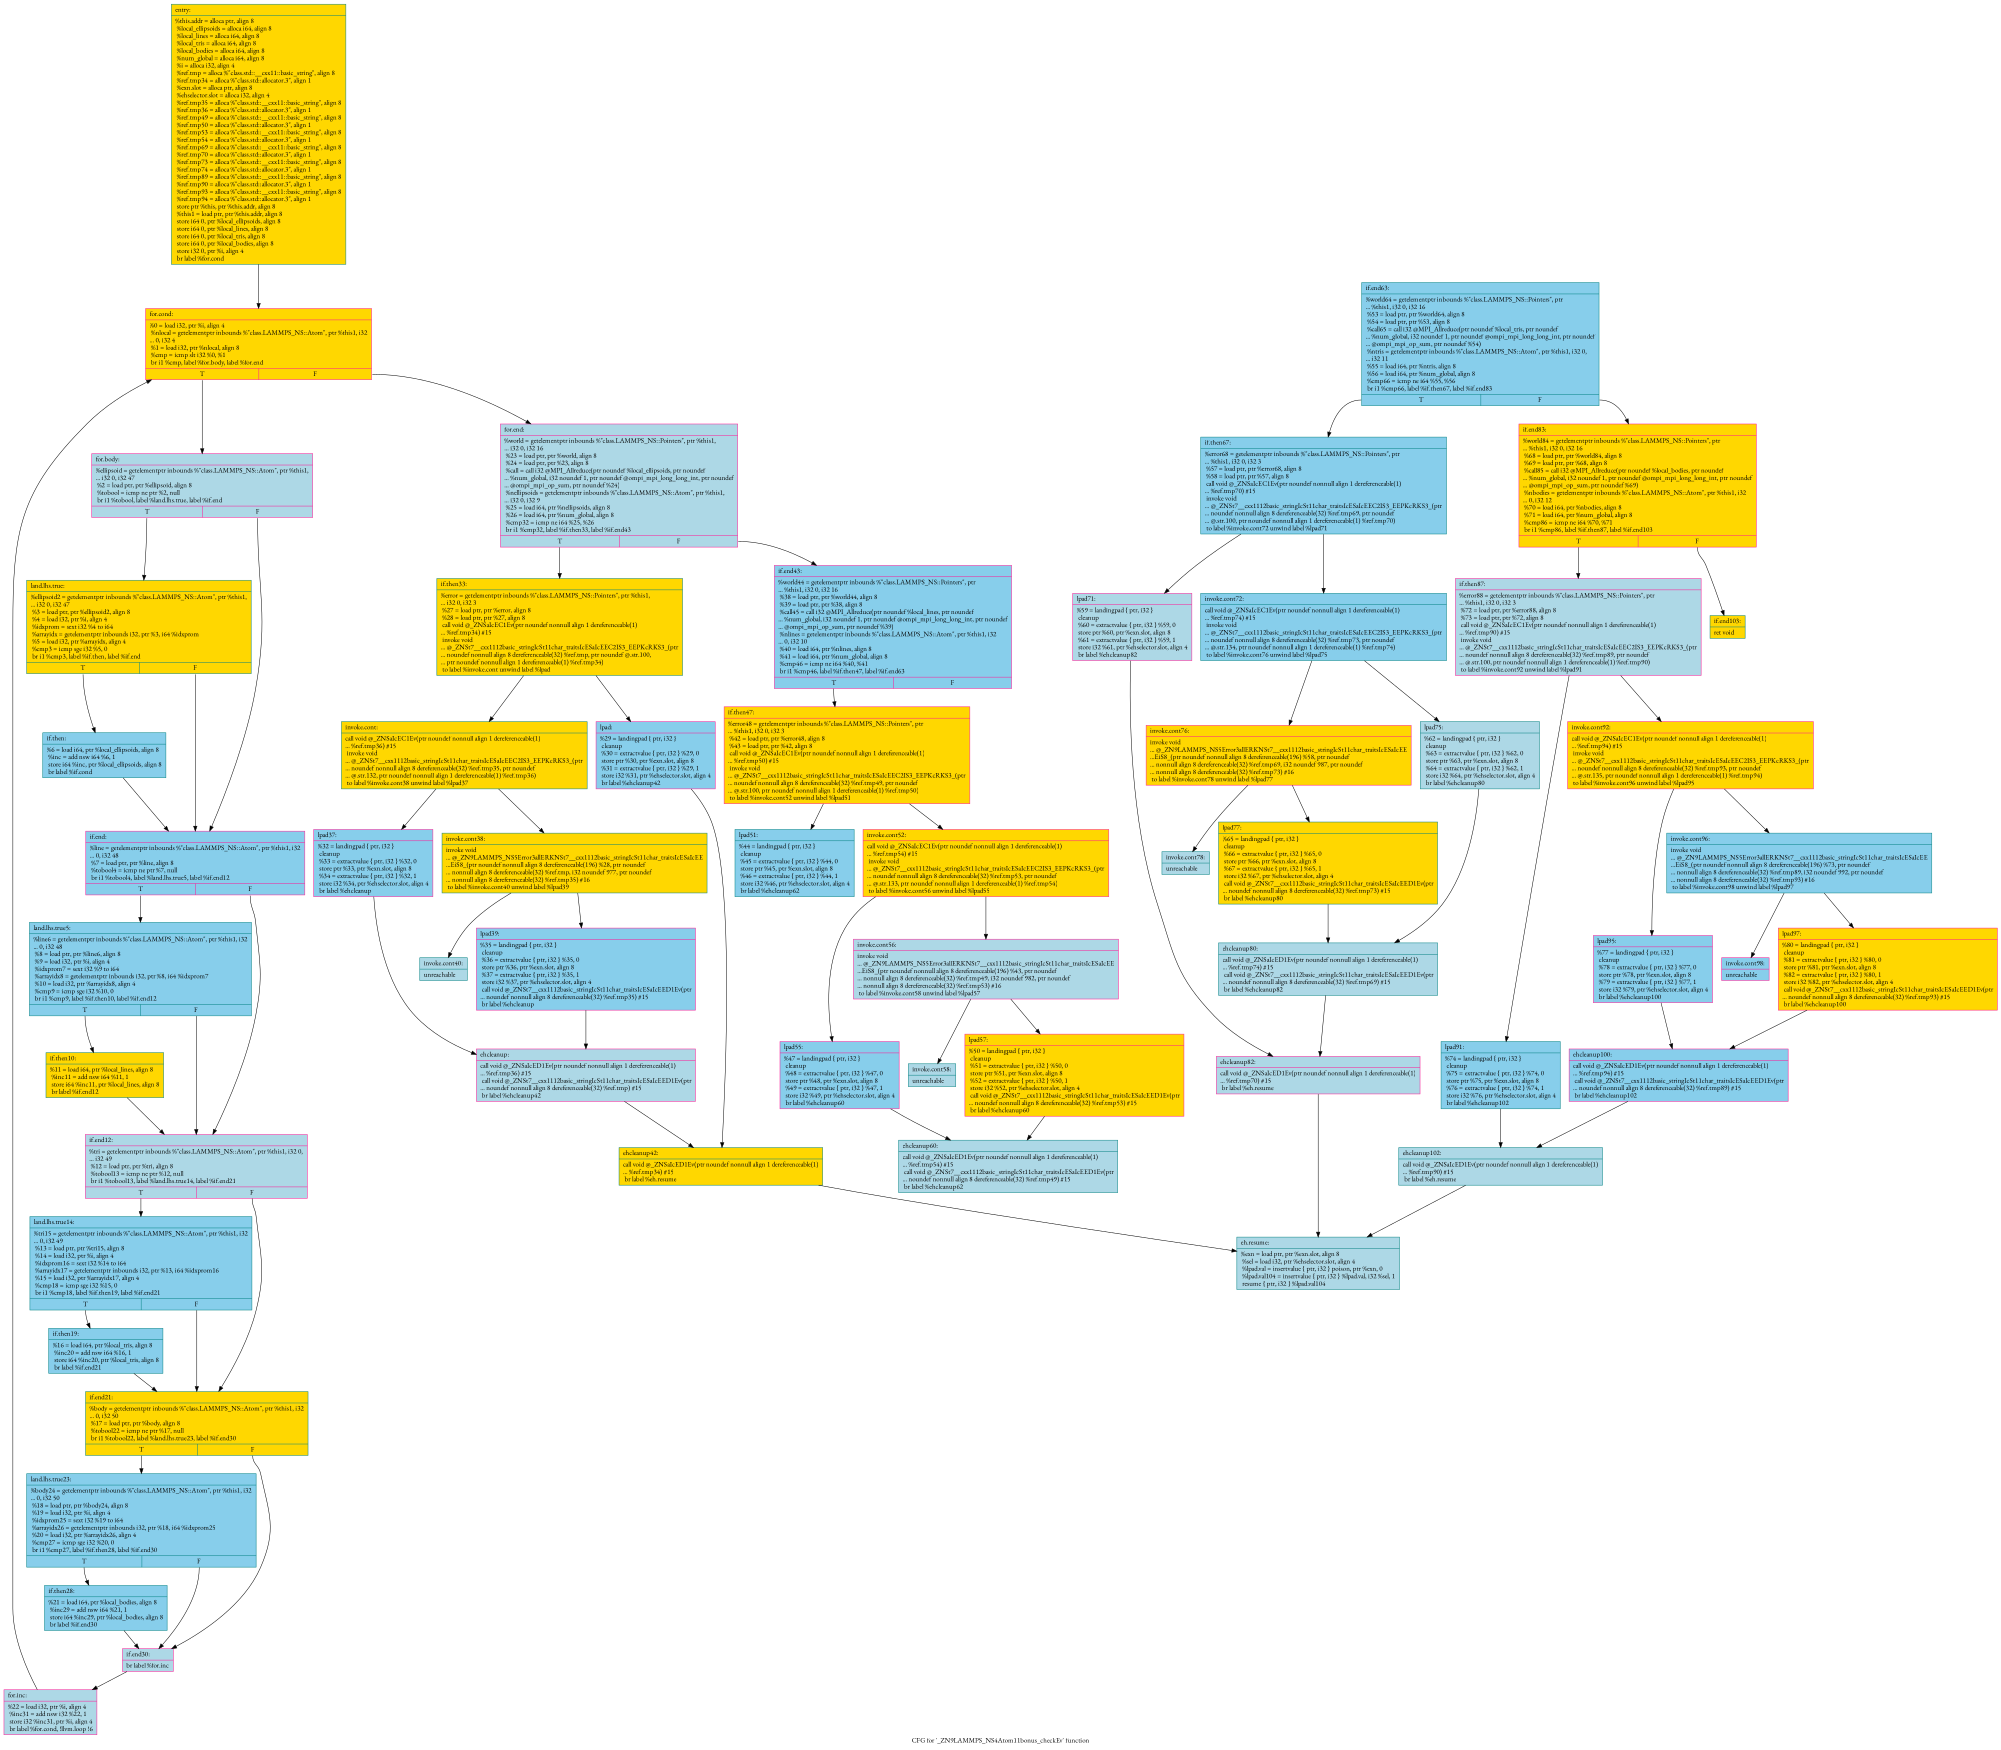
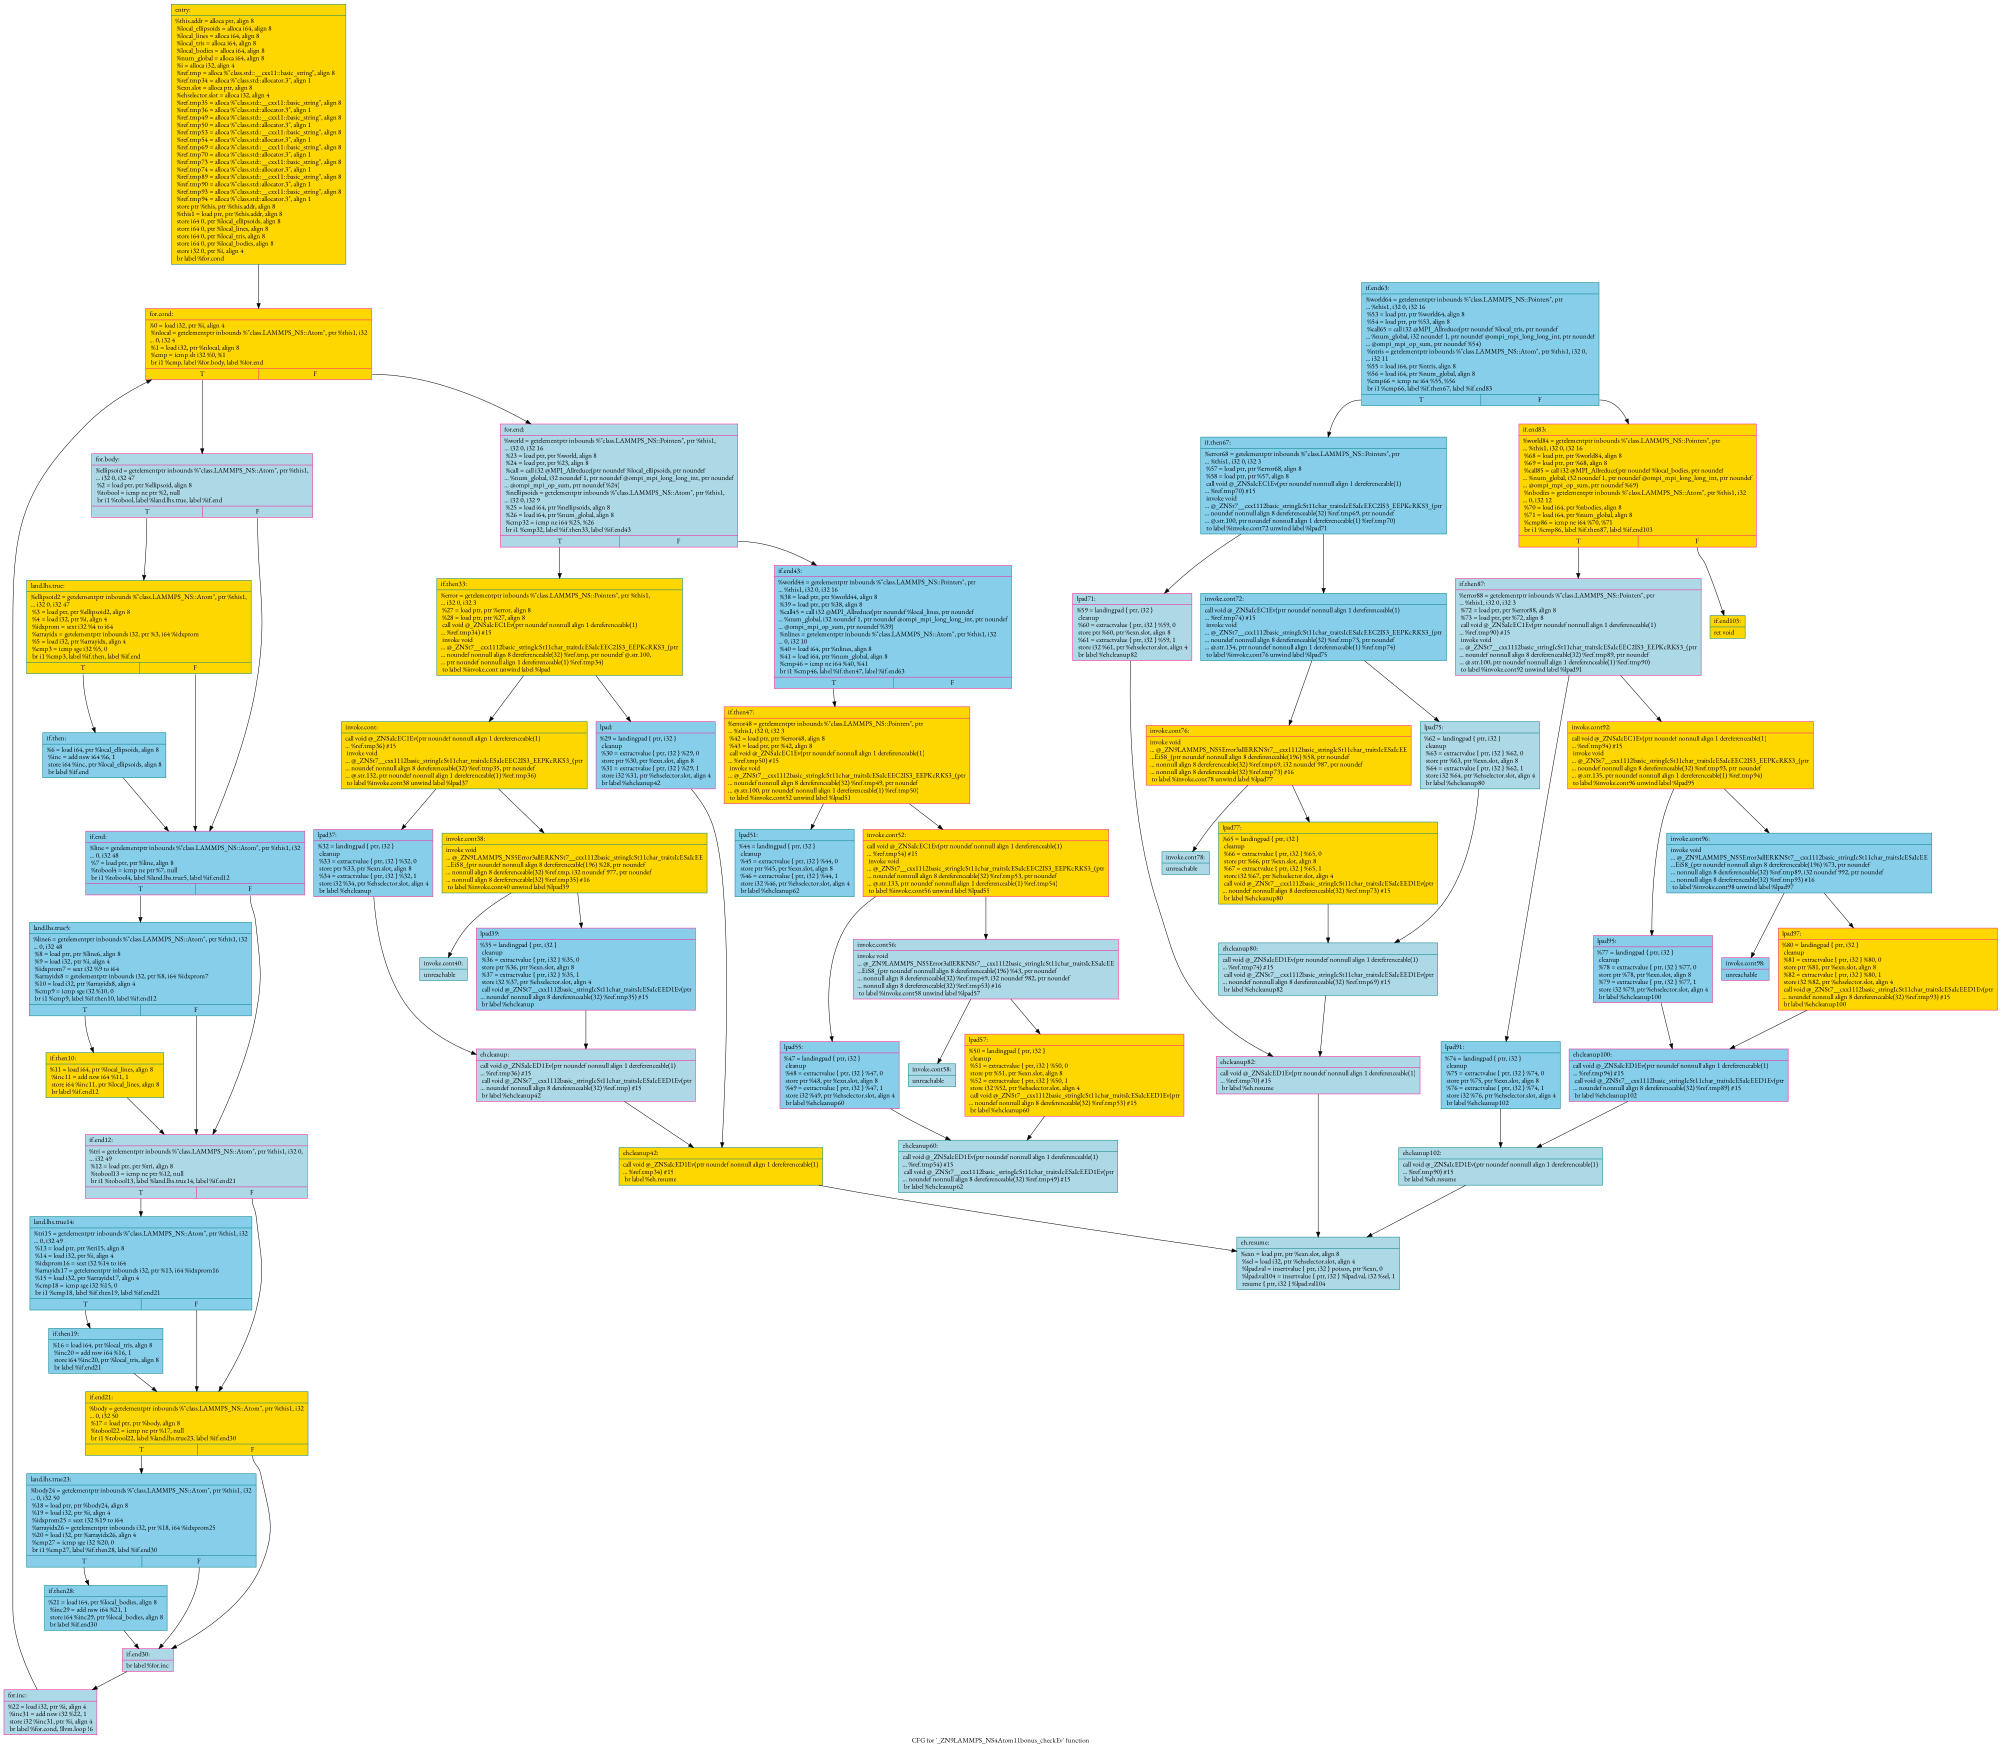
(69, 772) -> (68, 772)
